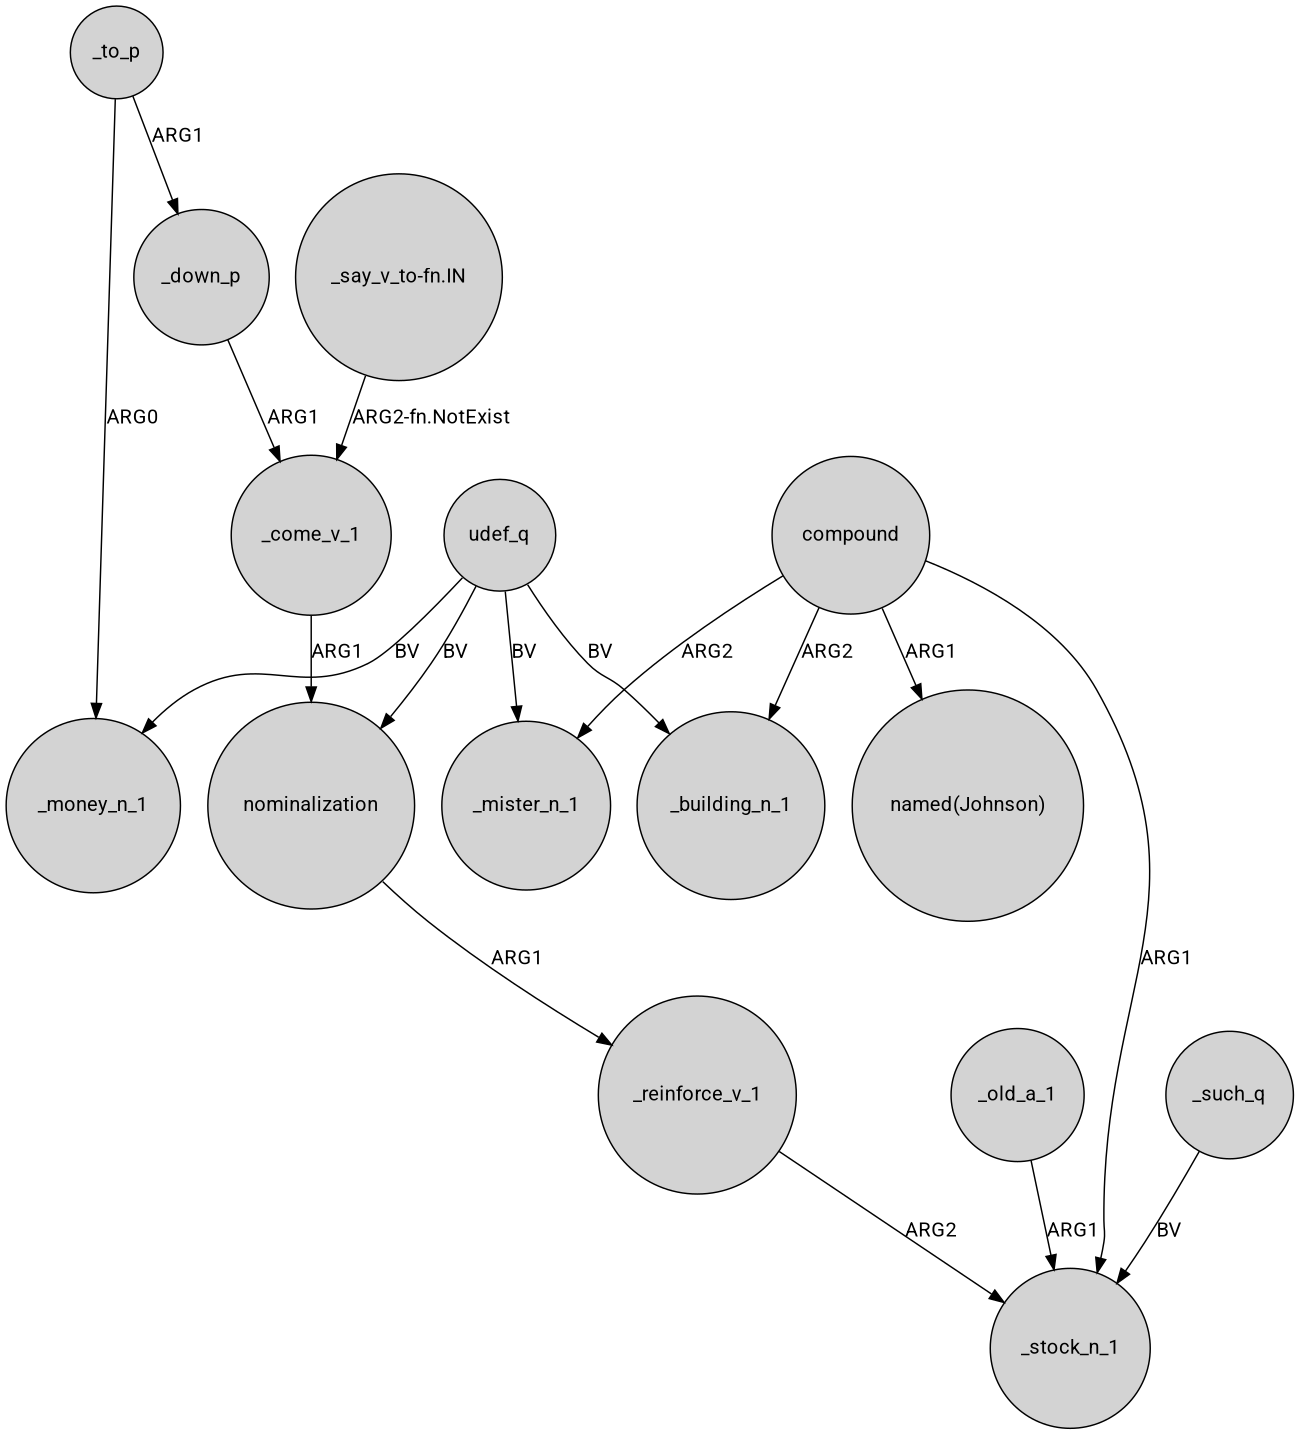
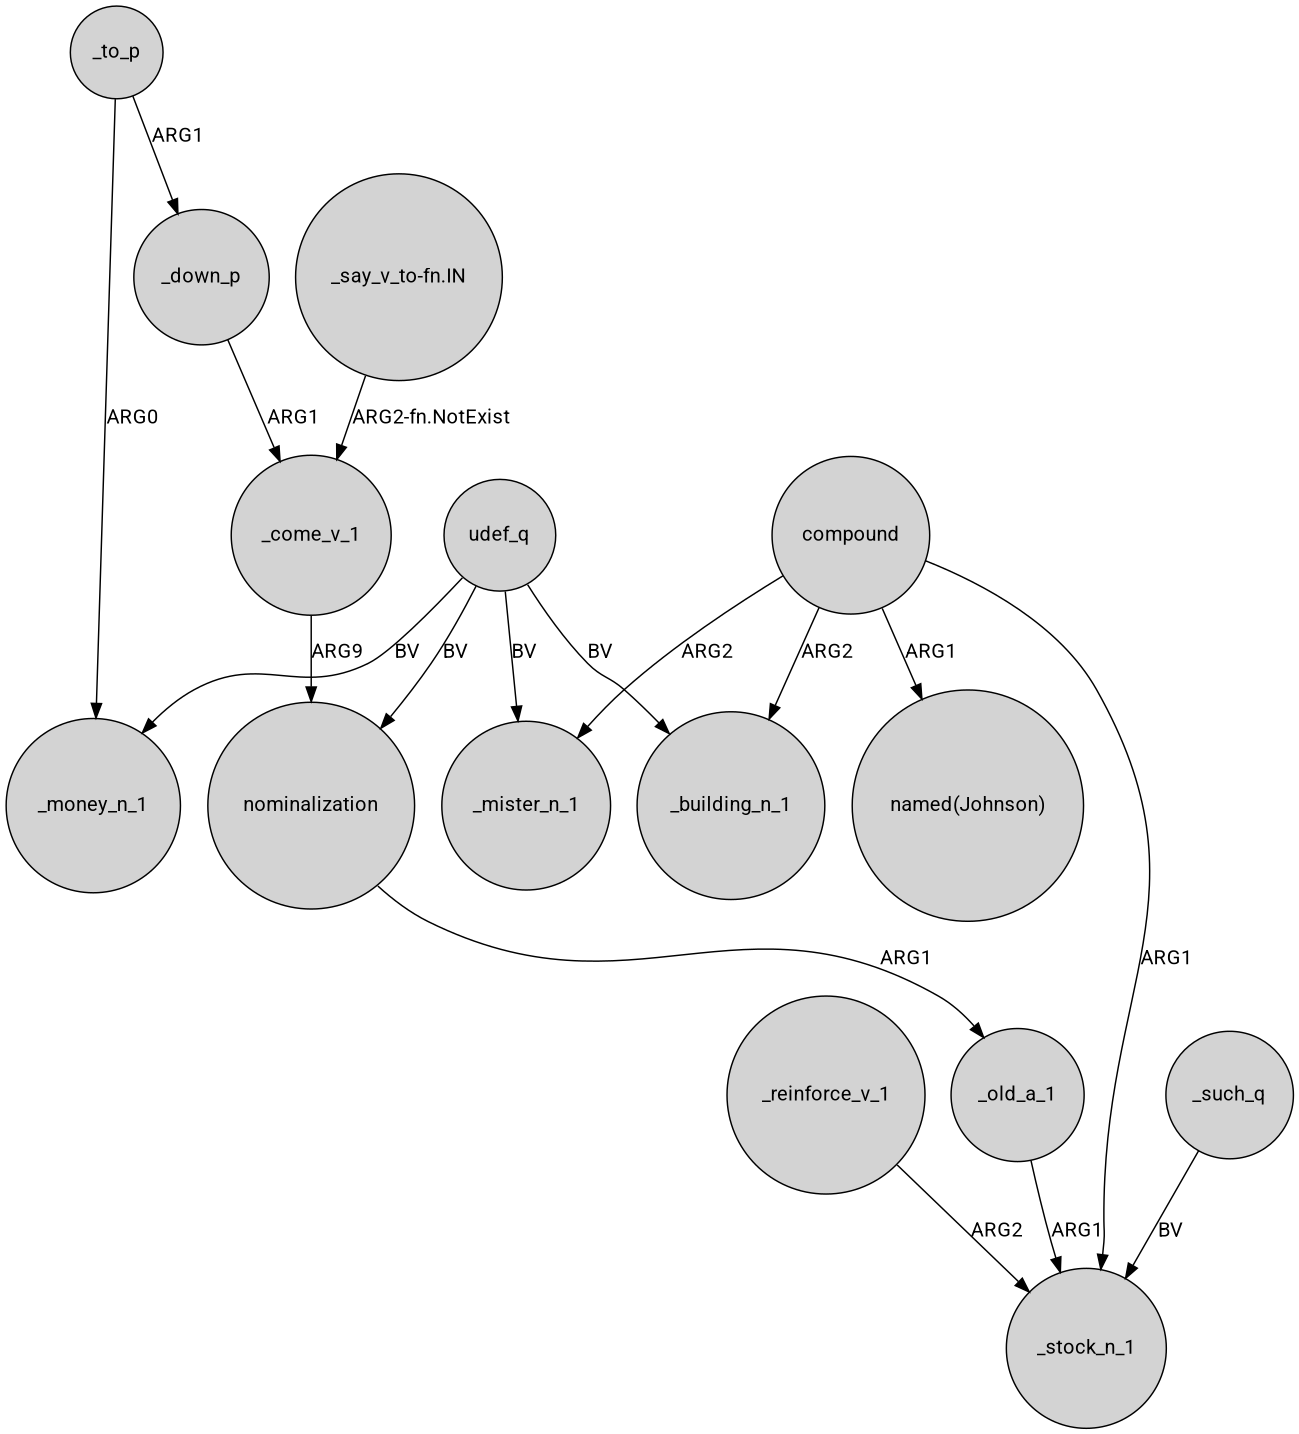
(338, 652) -> (338, 652)
(487, 965) -> (677, 955)
